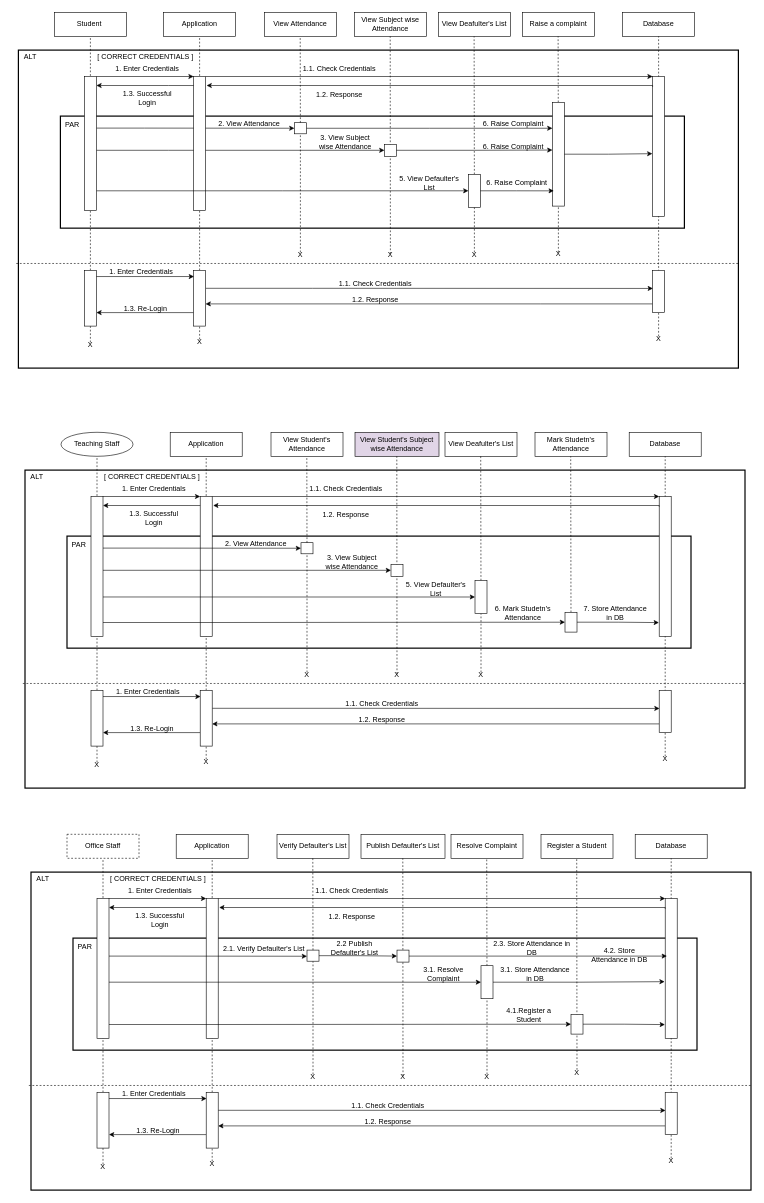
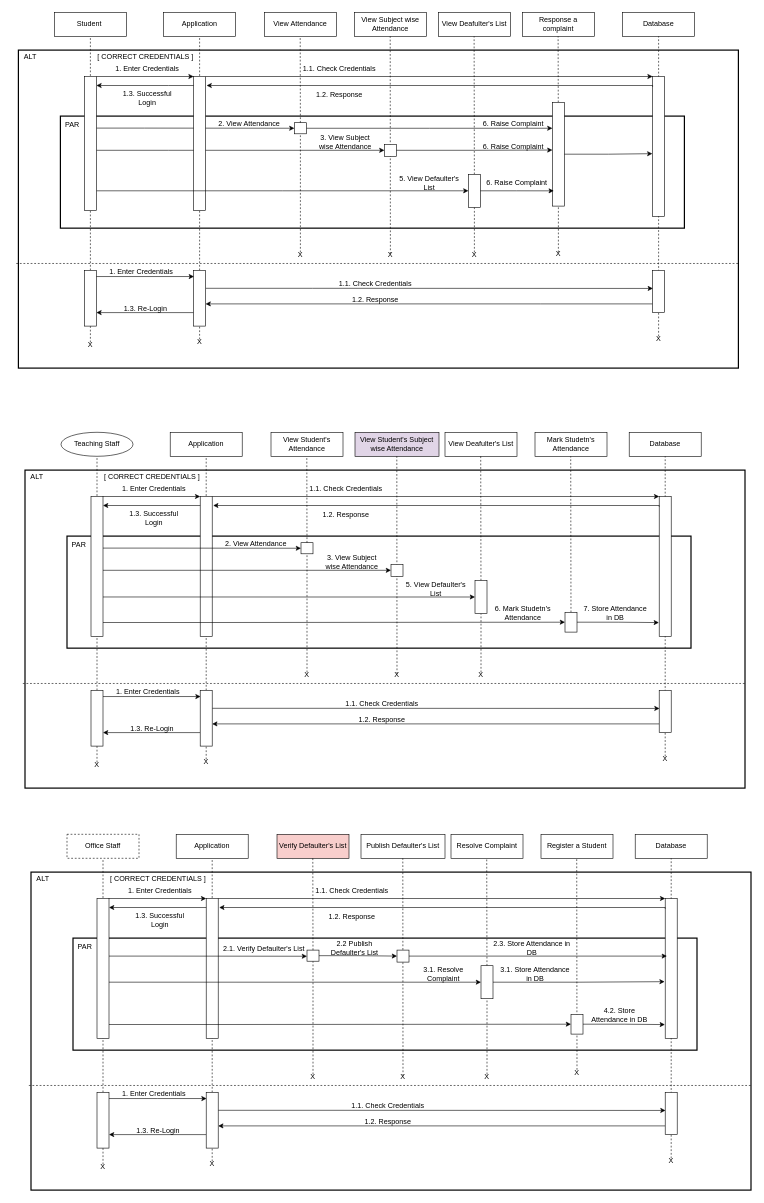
(558, 24) -> (558, 24)
(313, 846) -> (313, 846)
(620, 955) -> (620, 1015)
(529, 1015) -> none
